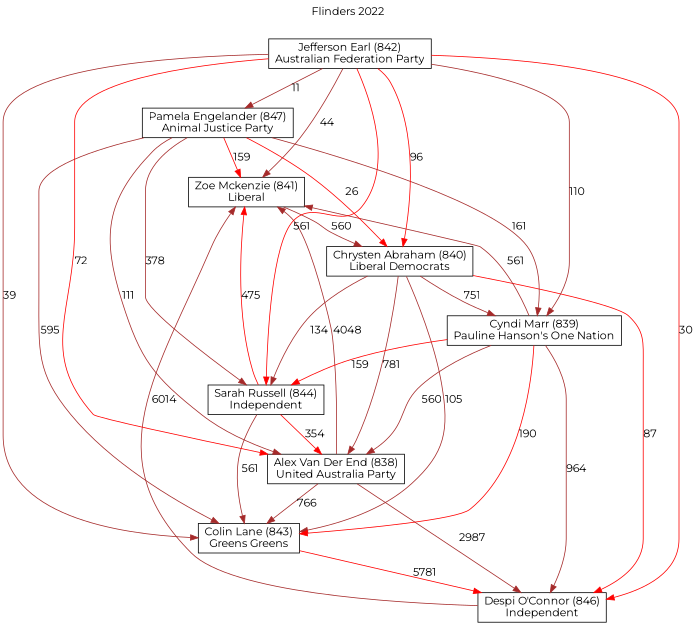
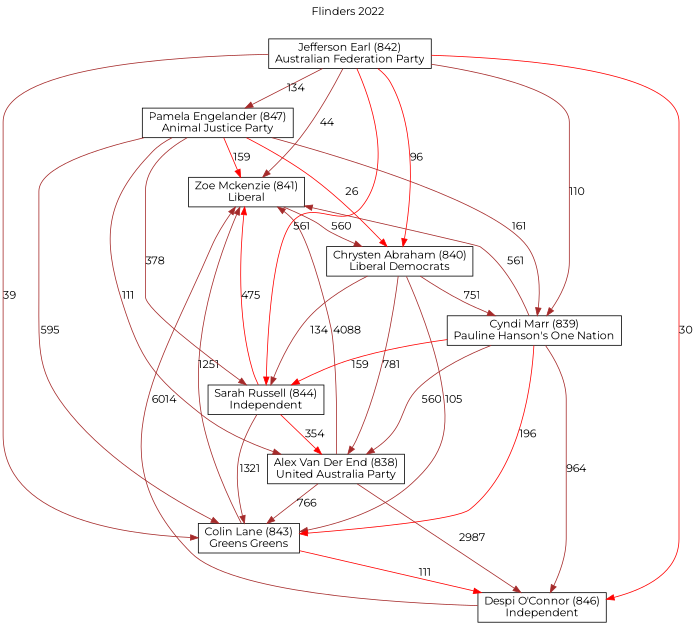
(296, 88) -> (296, 88)
(73, 252) -> none
(347, 331) -> (347, 331)
none -> (199, 370)
(643, 379) -> none
(528, 434) -> (528, 434)
(250, 469) -> (250, 469)
(425, 573) -> (425, 573)
